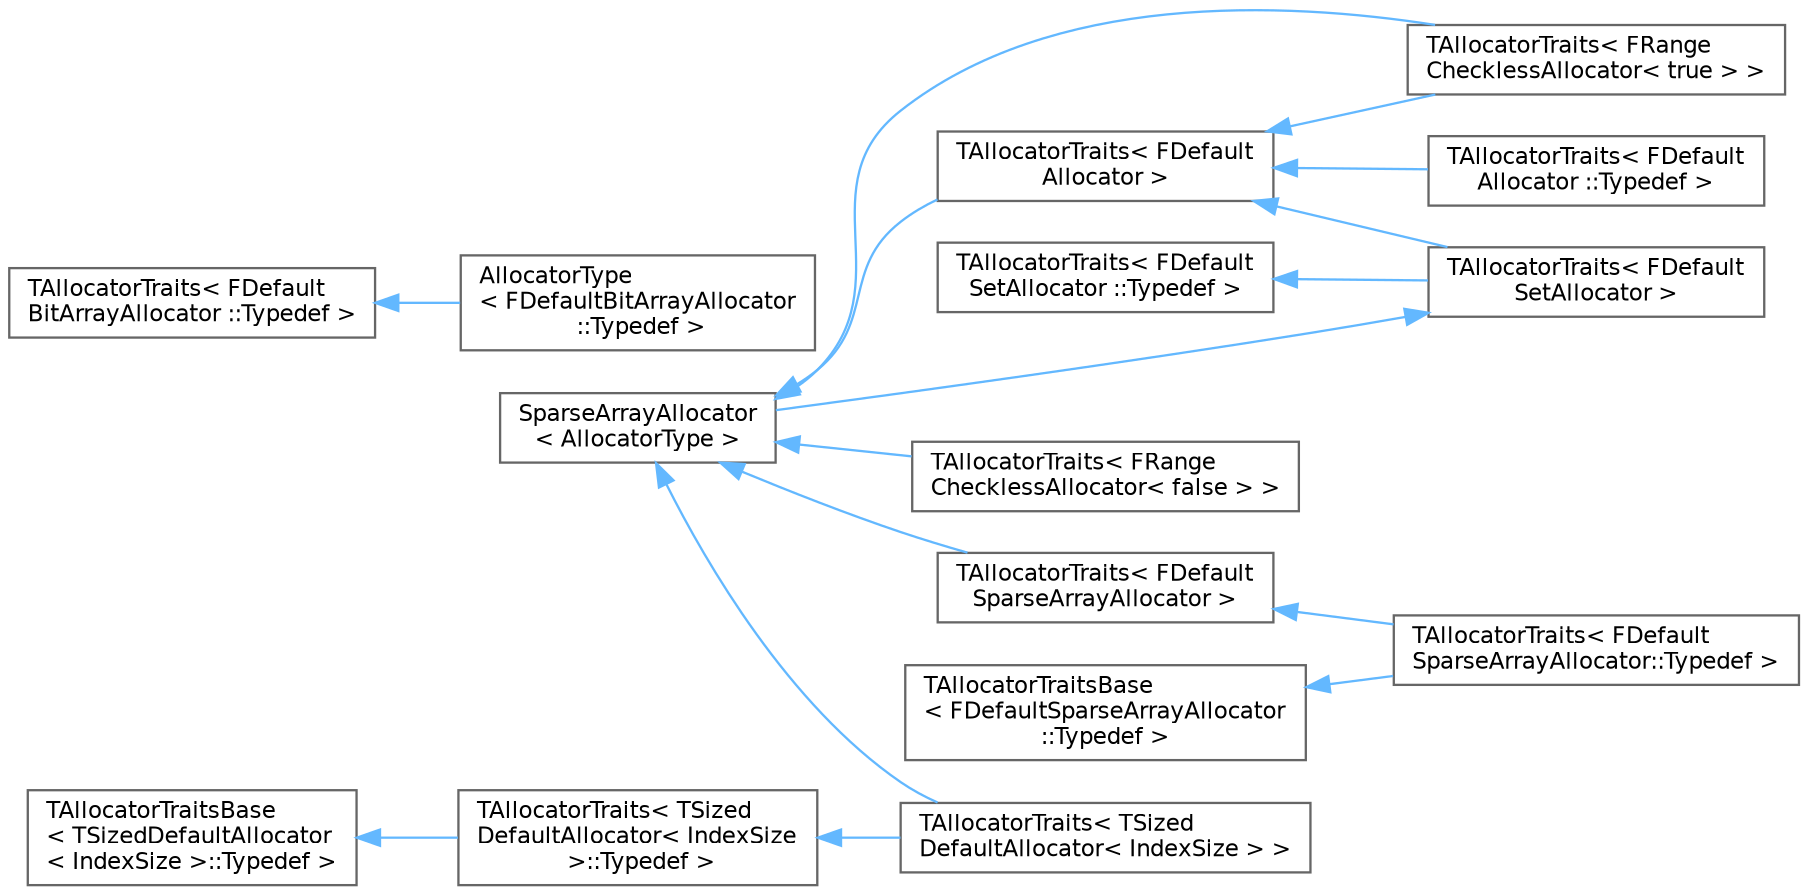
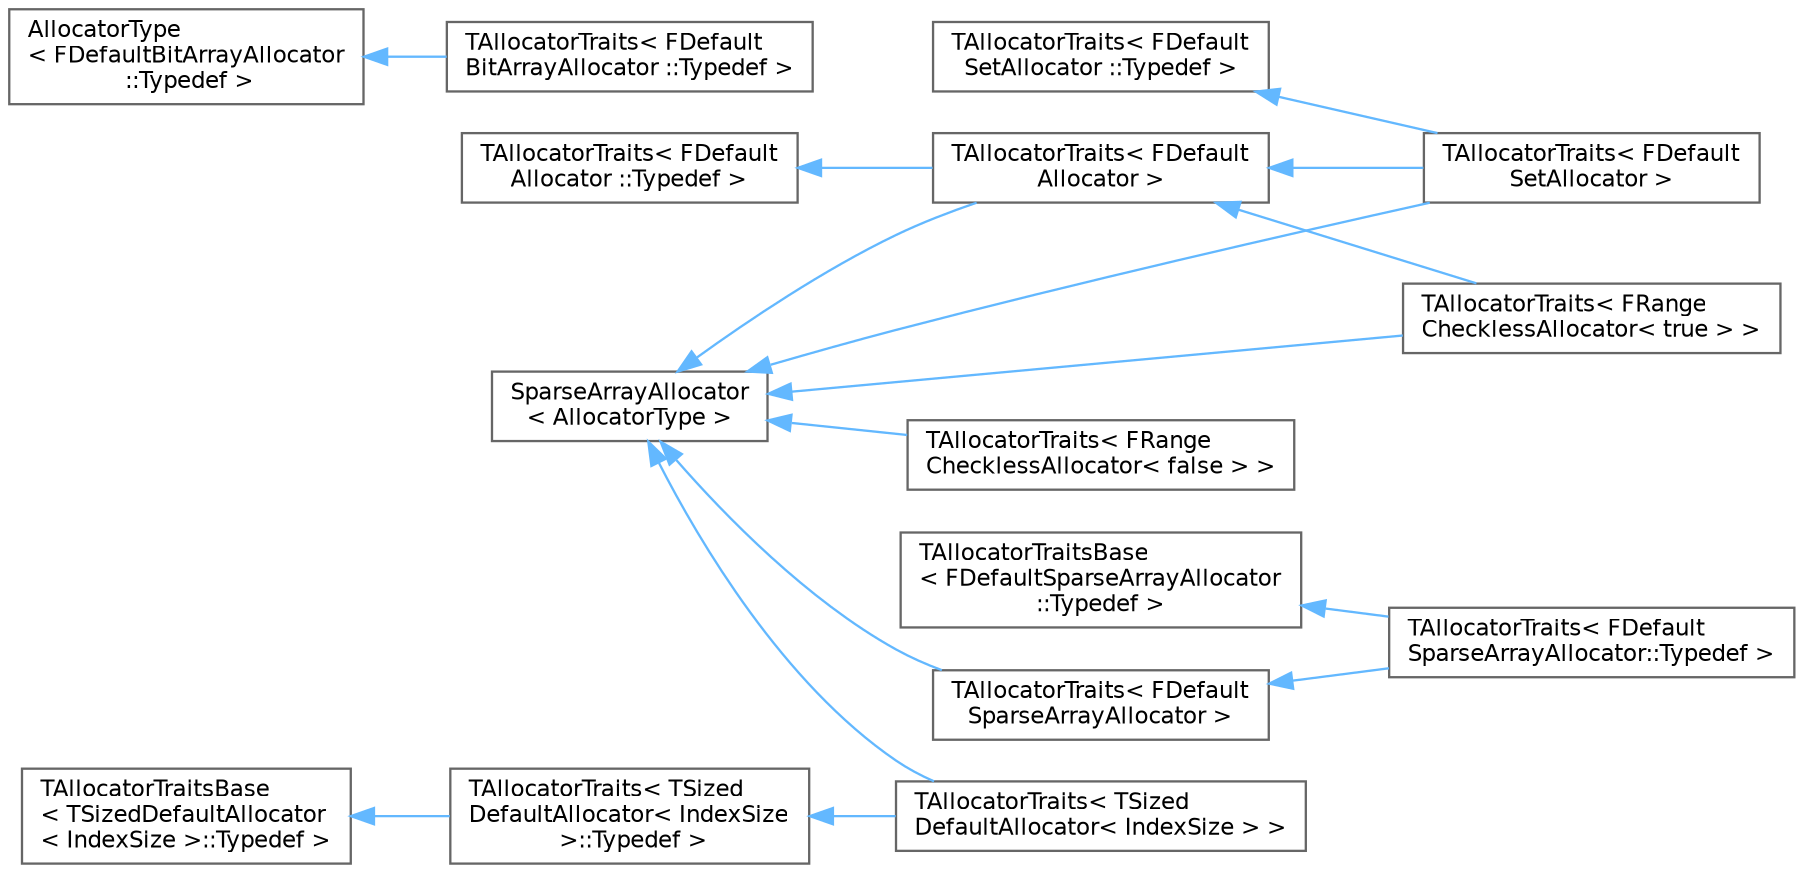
(1363, 169) -> (877, 168)
(429, 303) -> (417, 57)
(1091, 366) -> (1099, 279)
